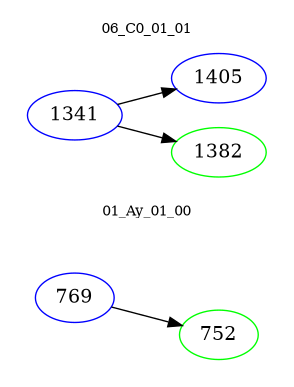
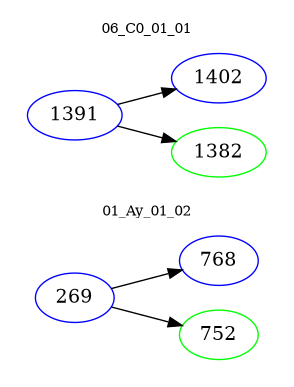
(219, 78) -> (219, 78)
(75, 115) -> (75, 115)
(147, 212) -> (147, 212)
none -> (219, 261)
(75, 298) -> (75, 298)
